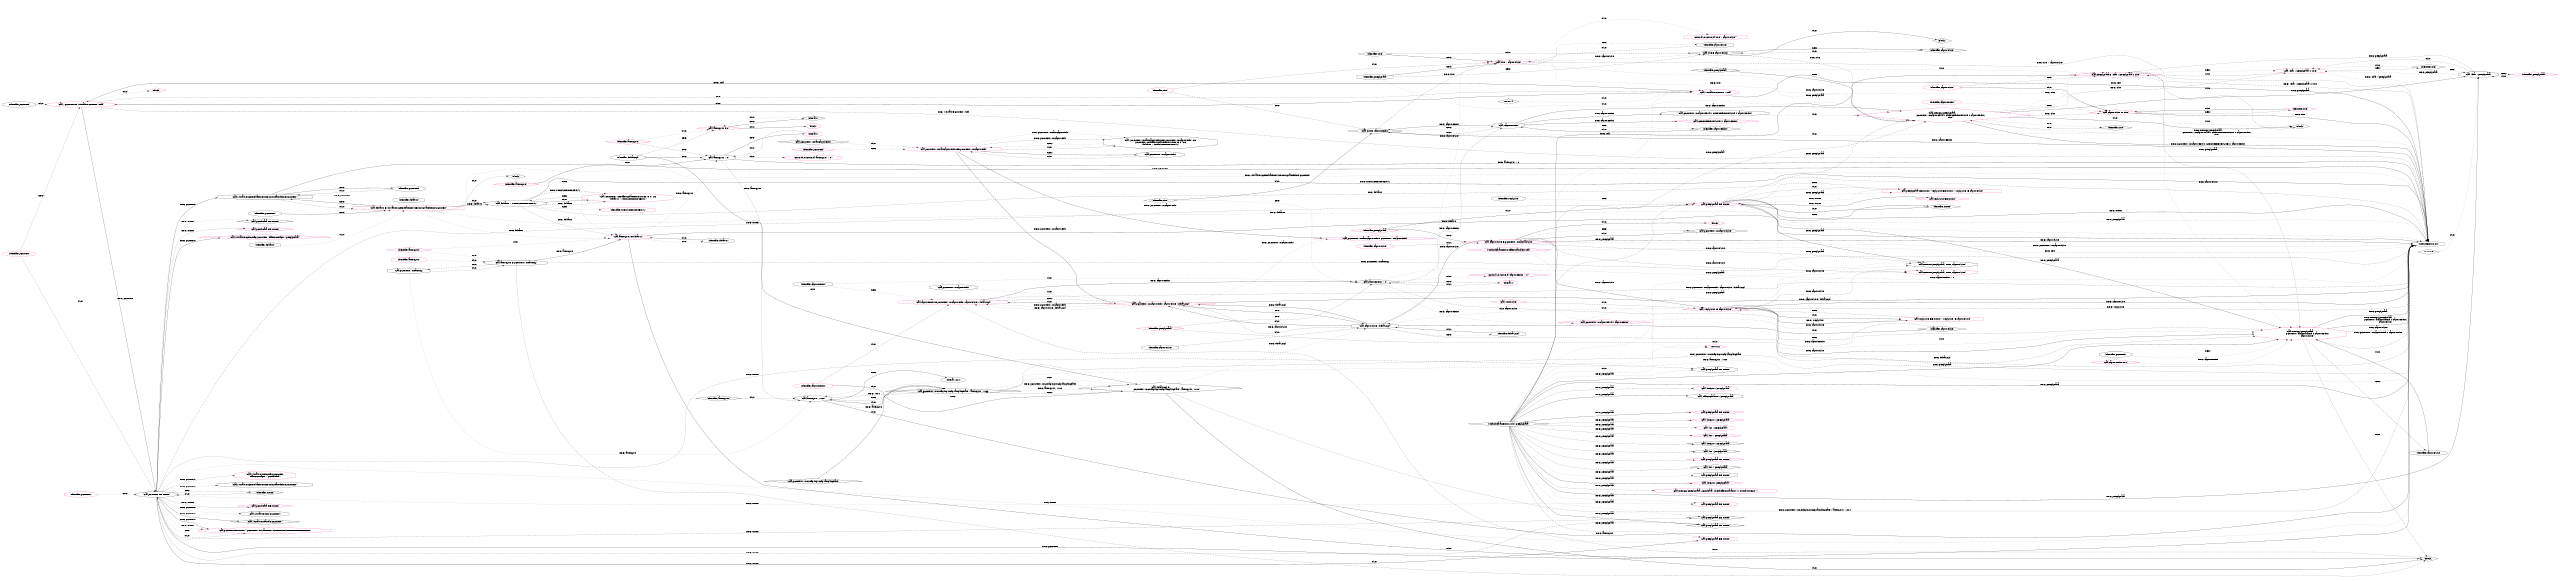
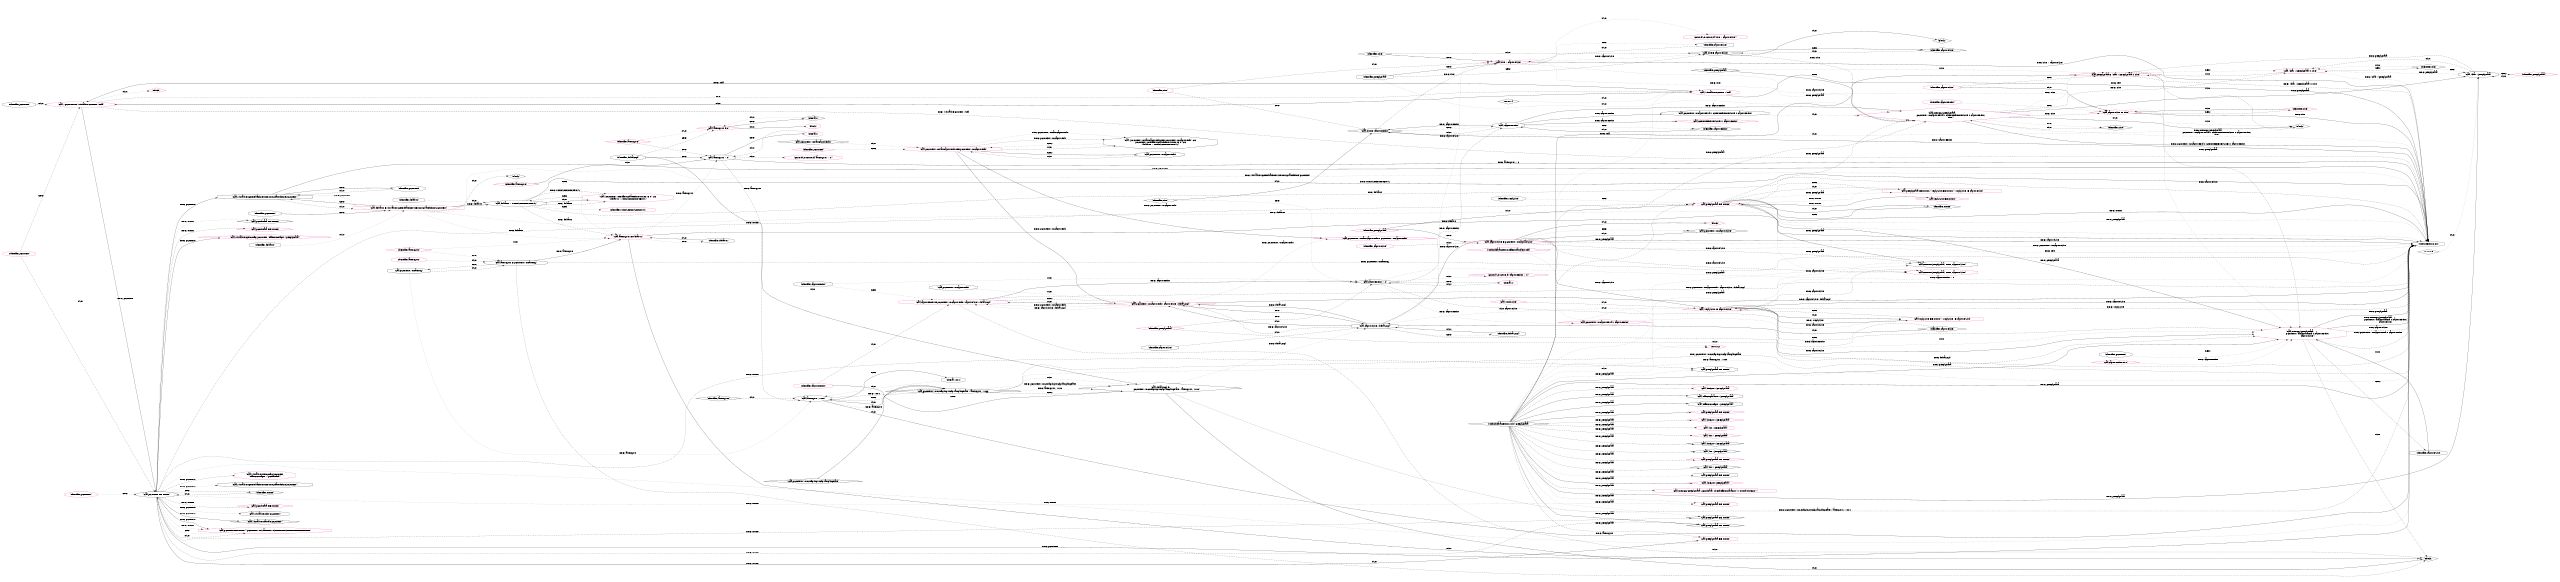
(2052, 66) -> (2052, 66)
(628, 210) -> (628, 210)
none -> (1715, 404)
